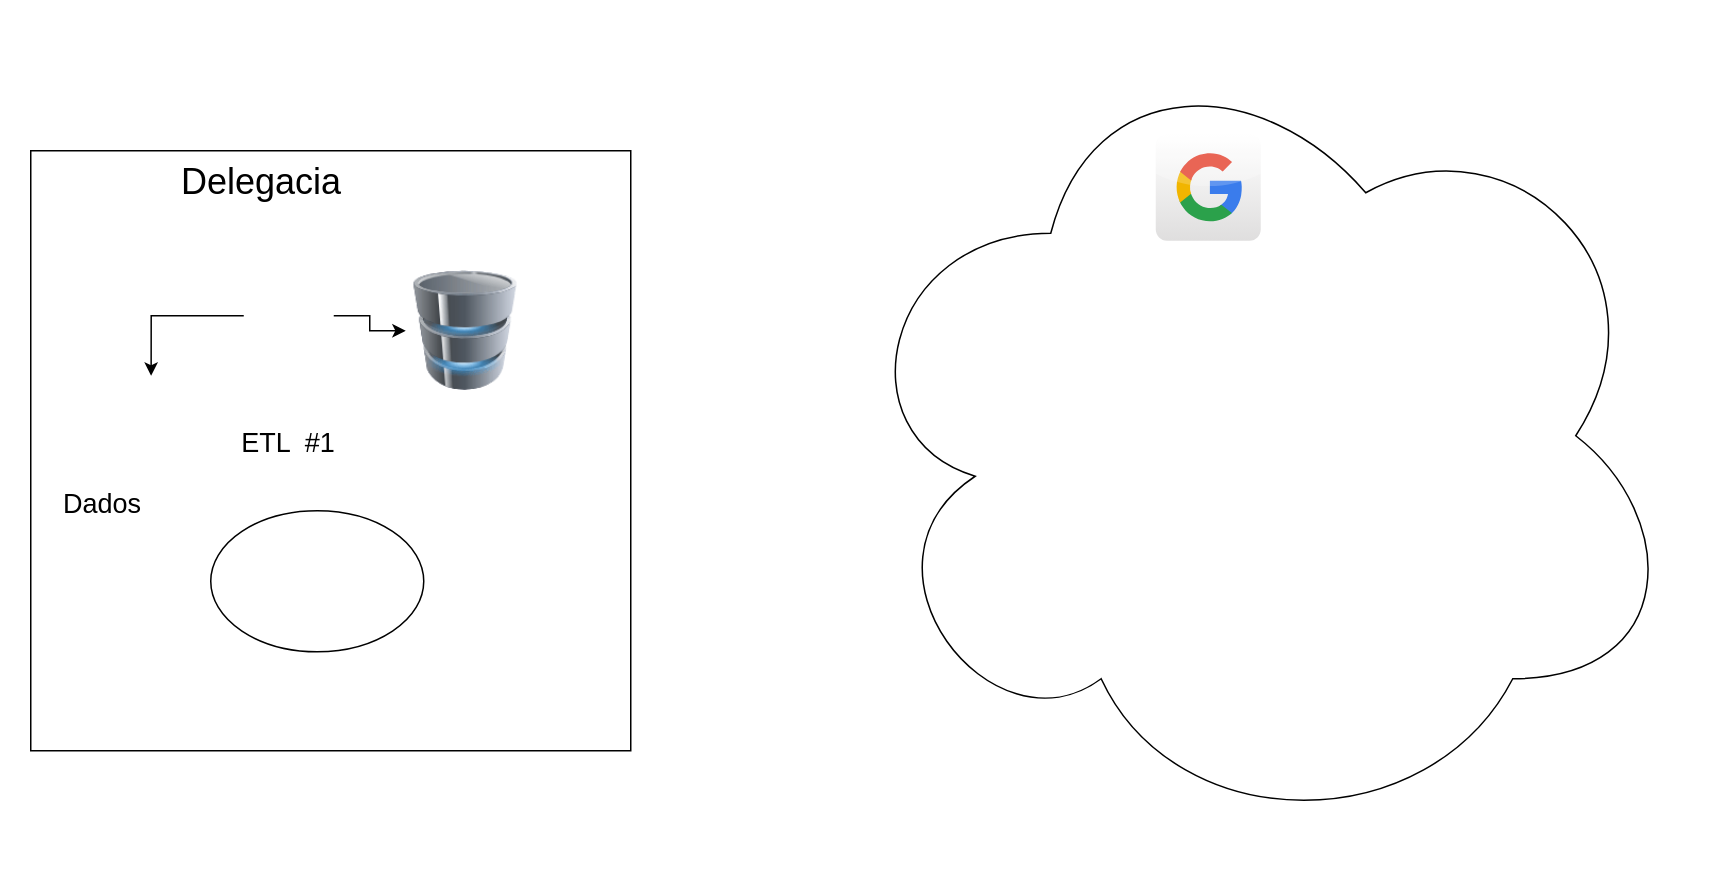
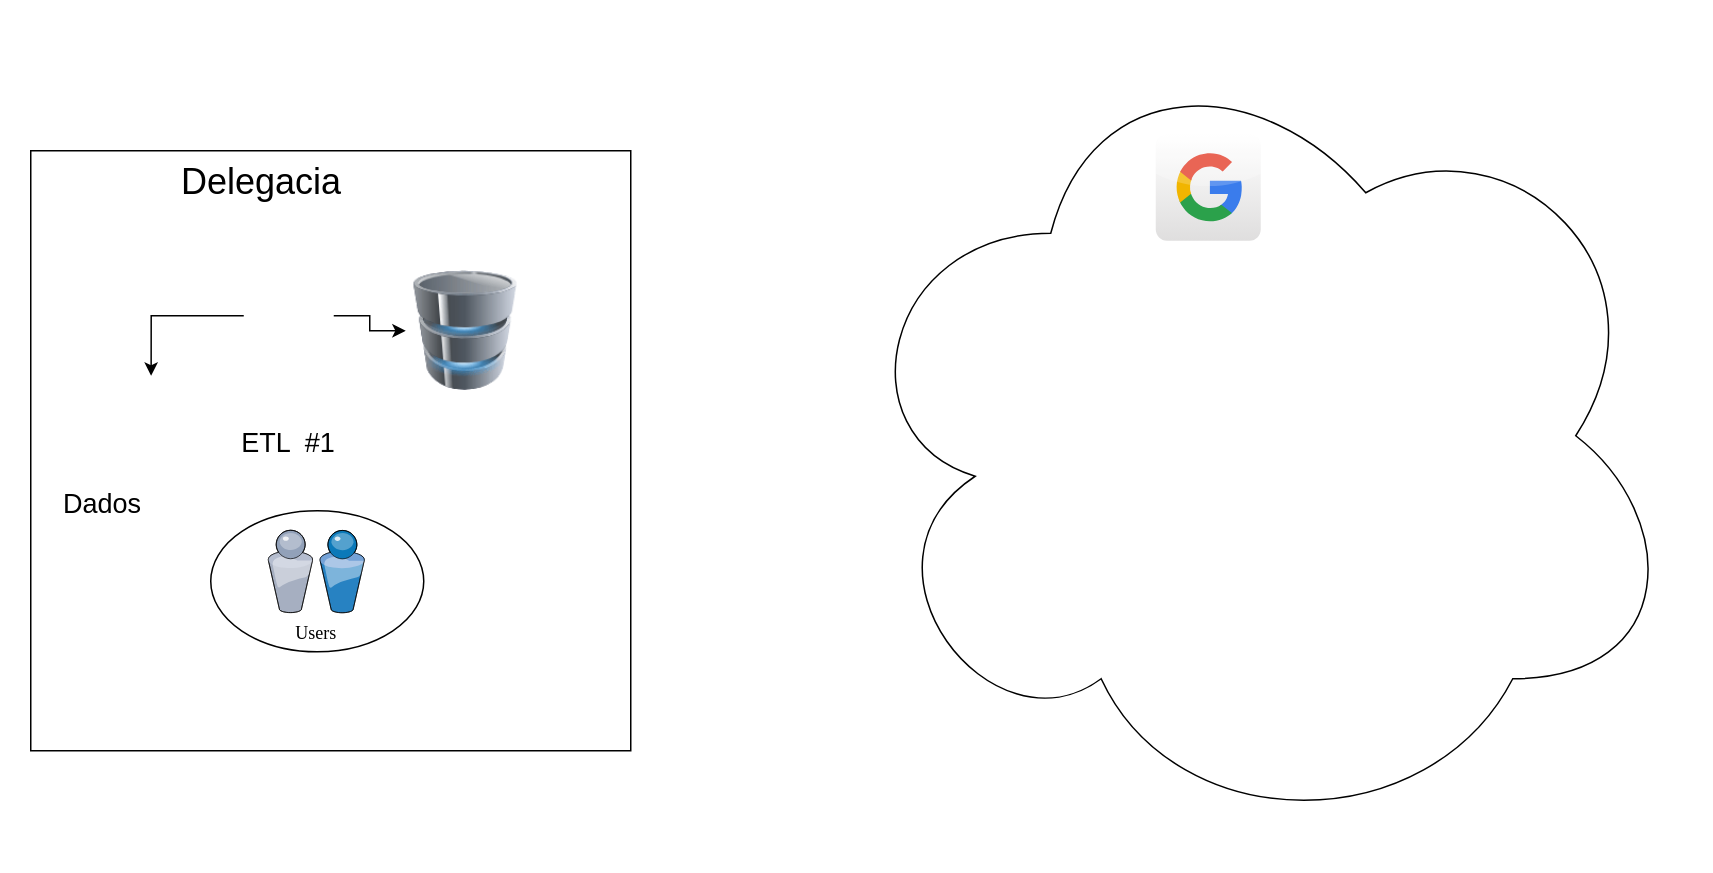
none -> (316, 572)
